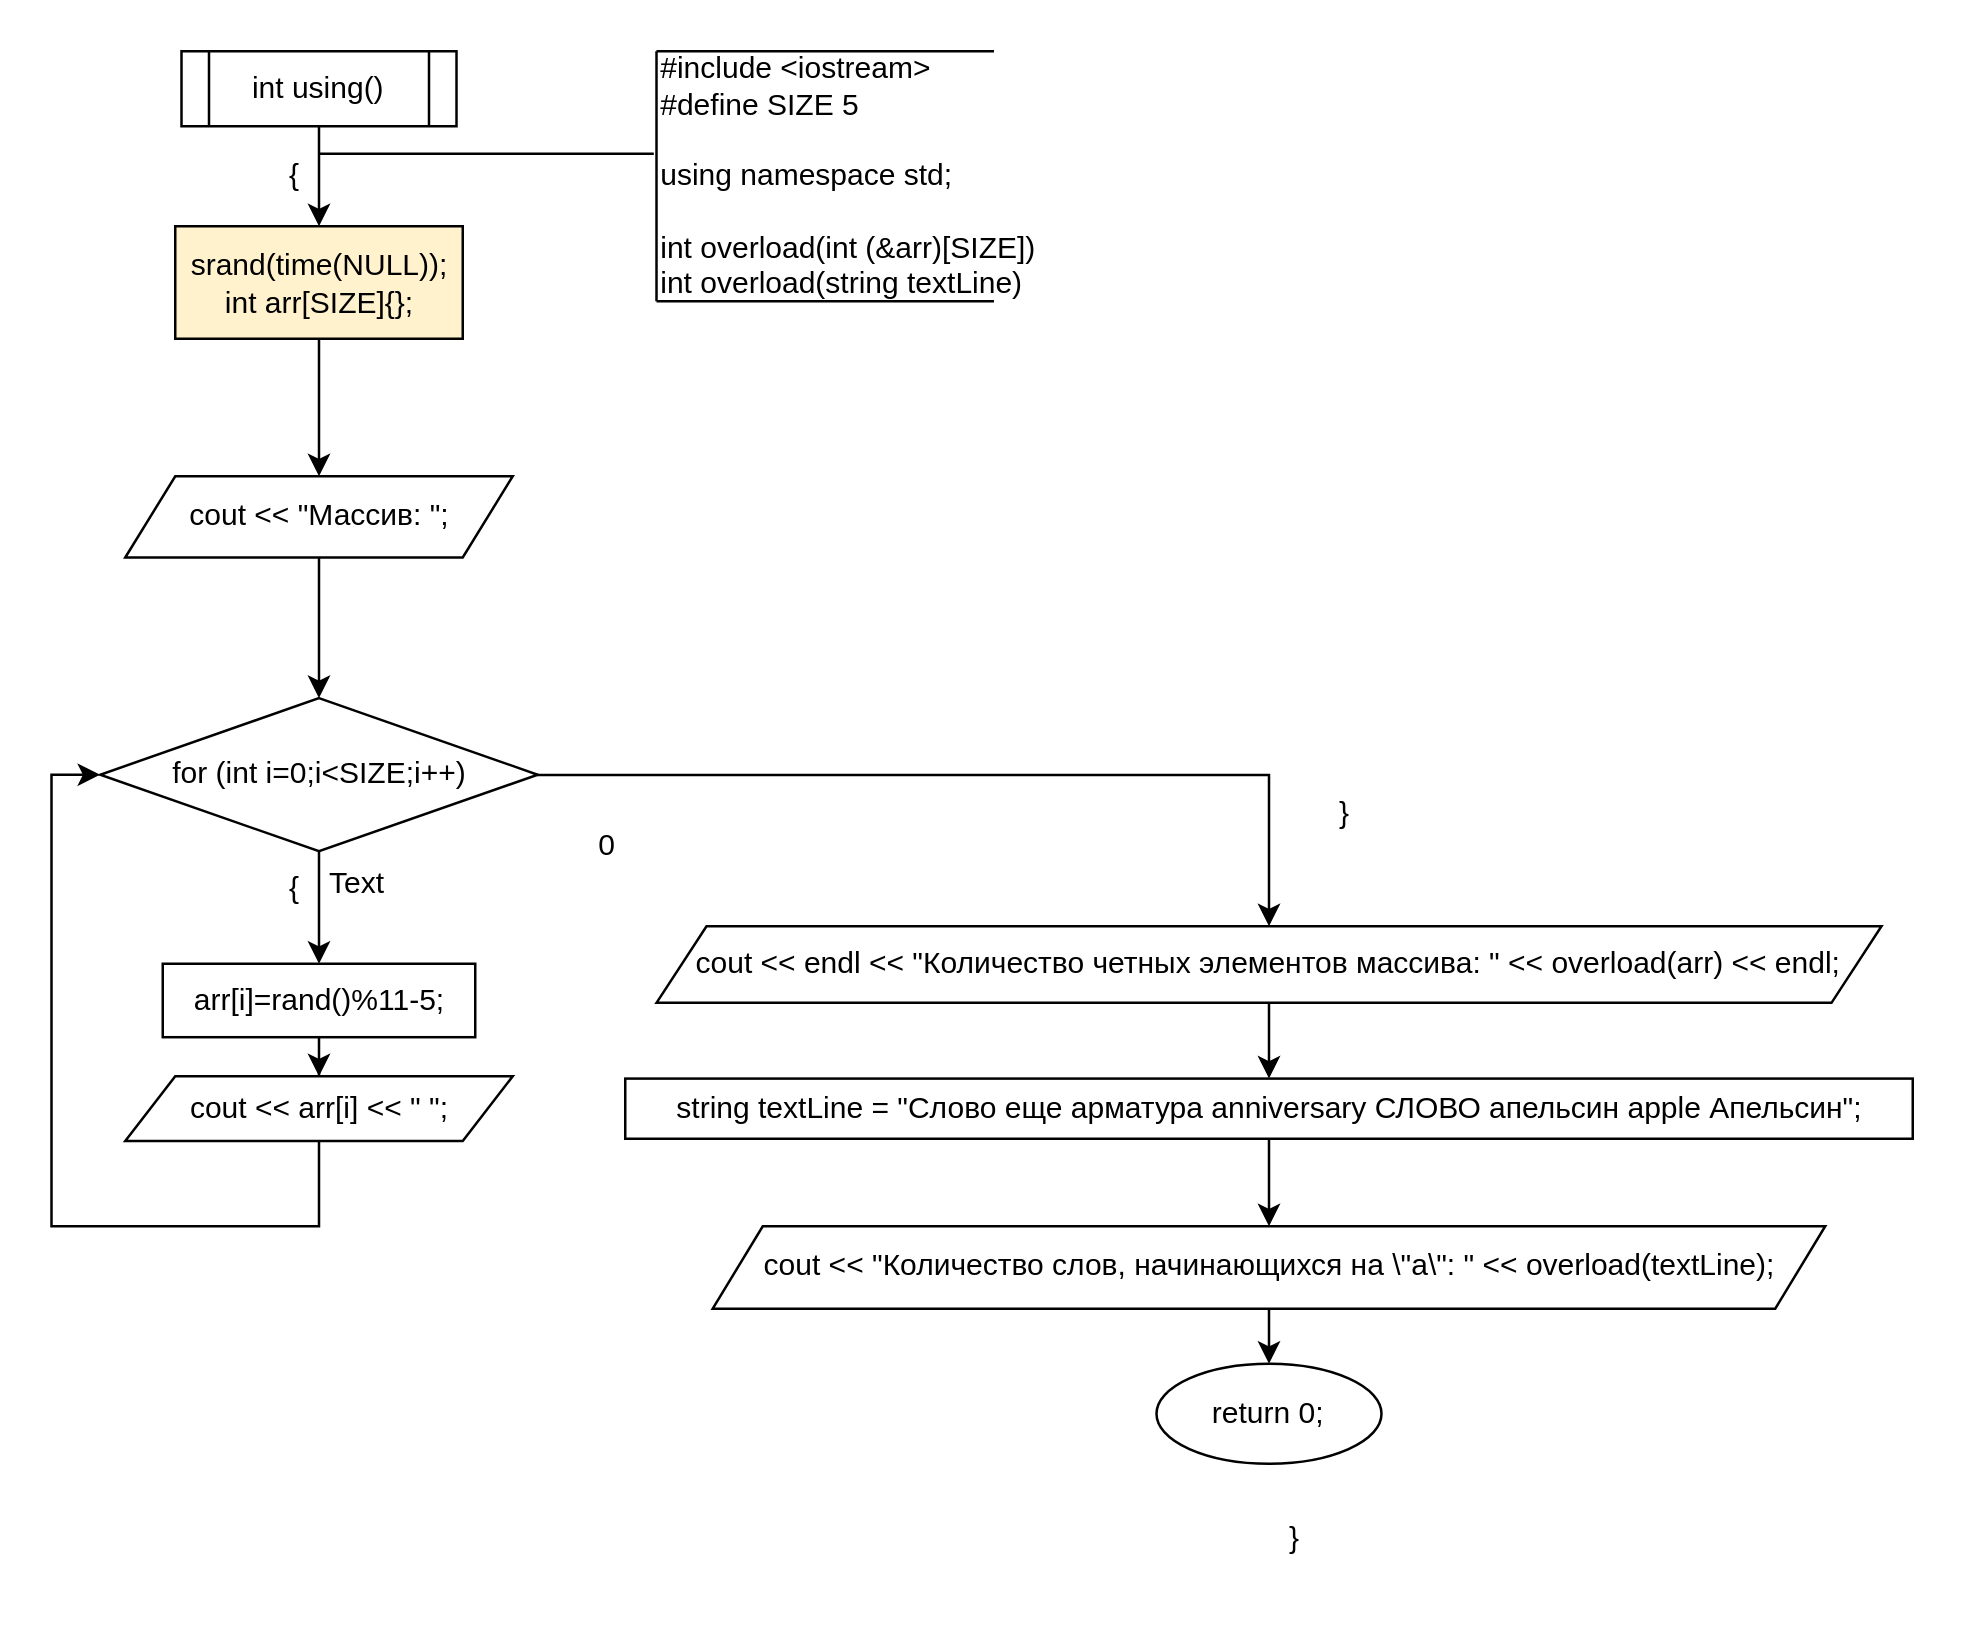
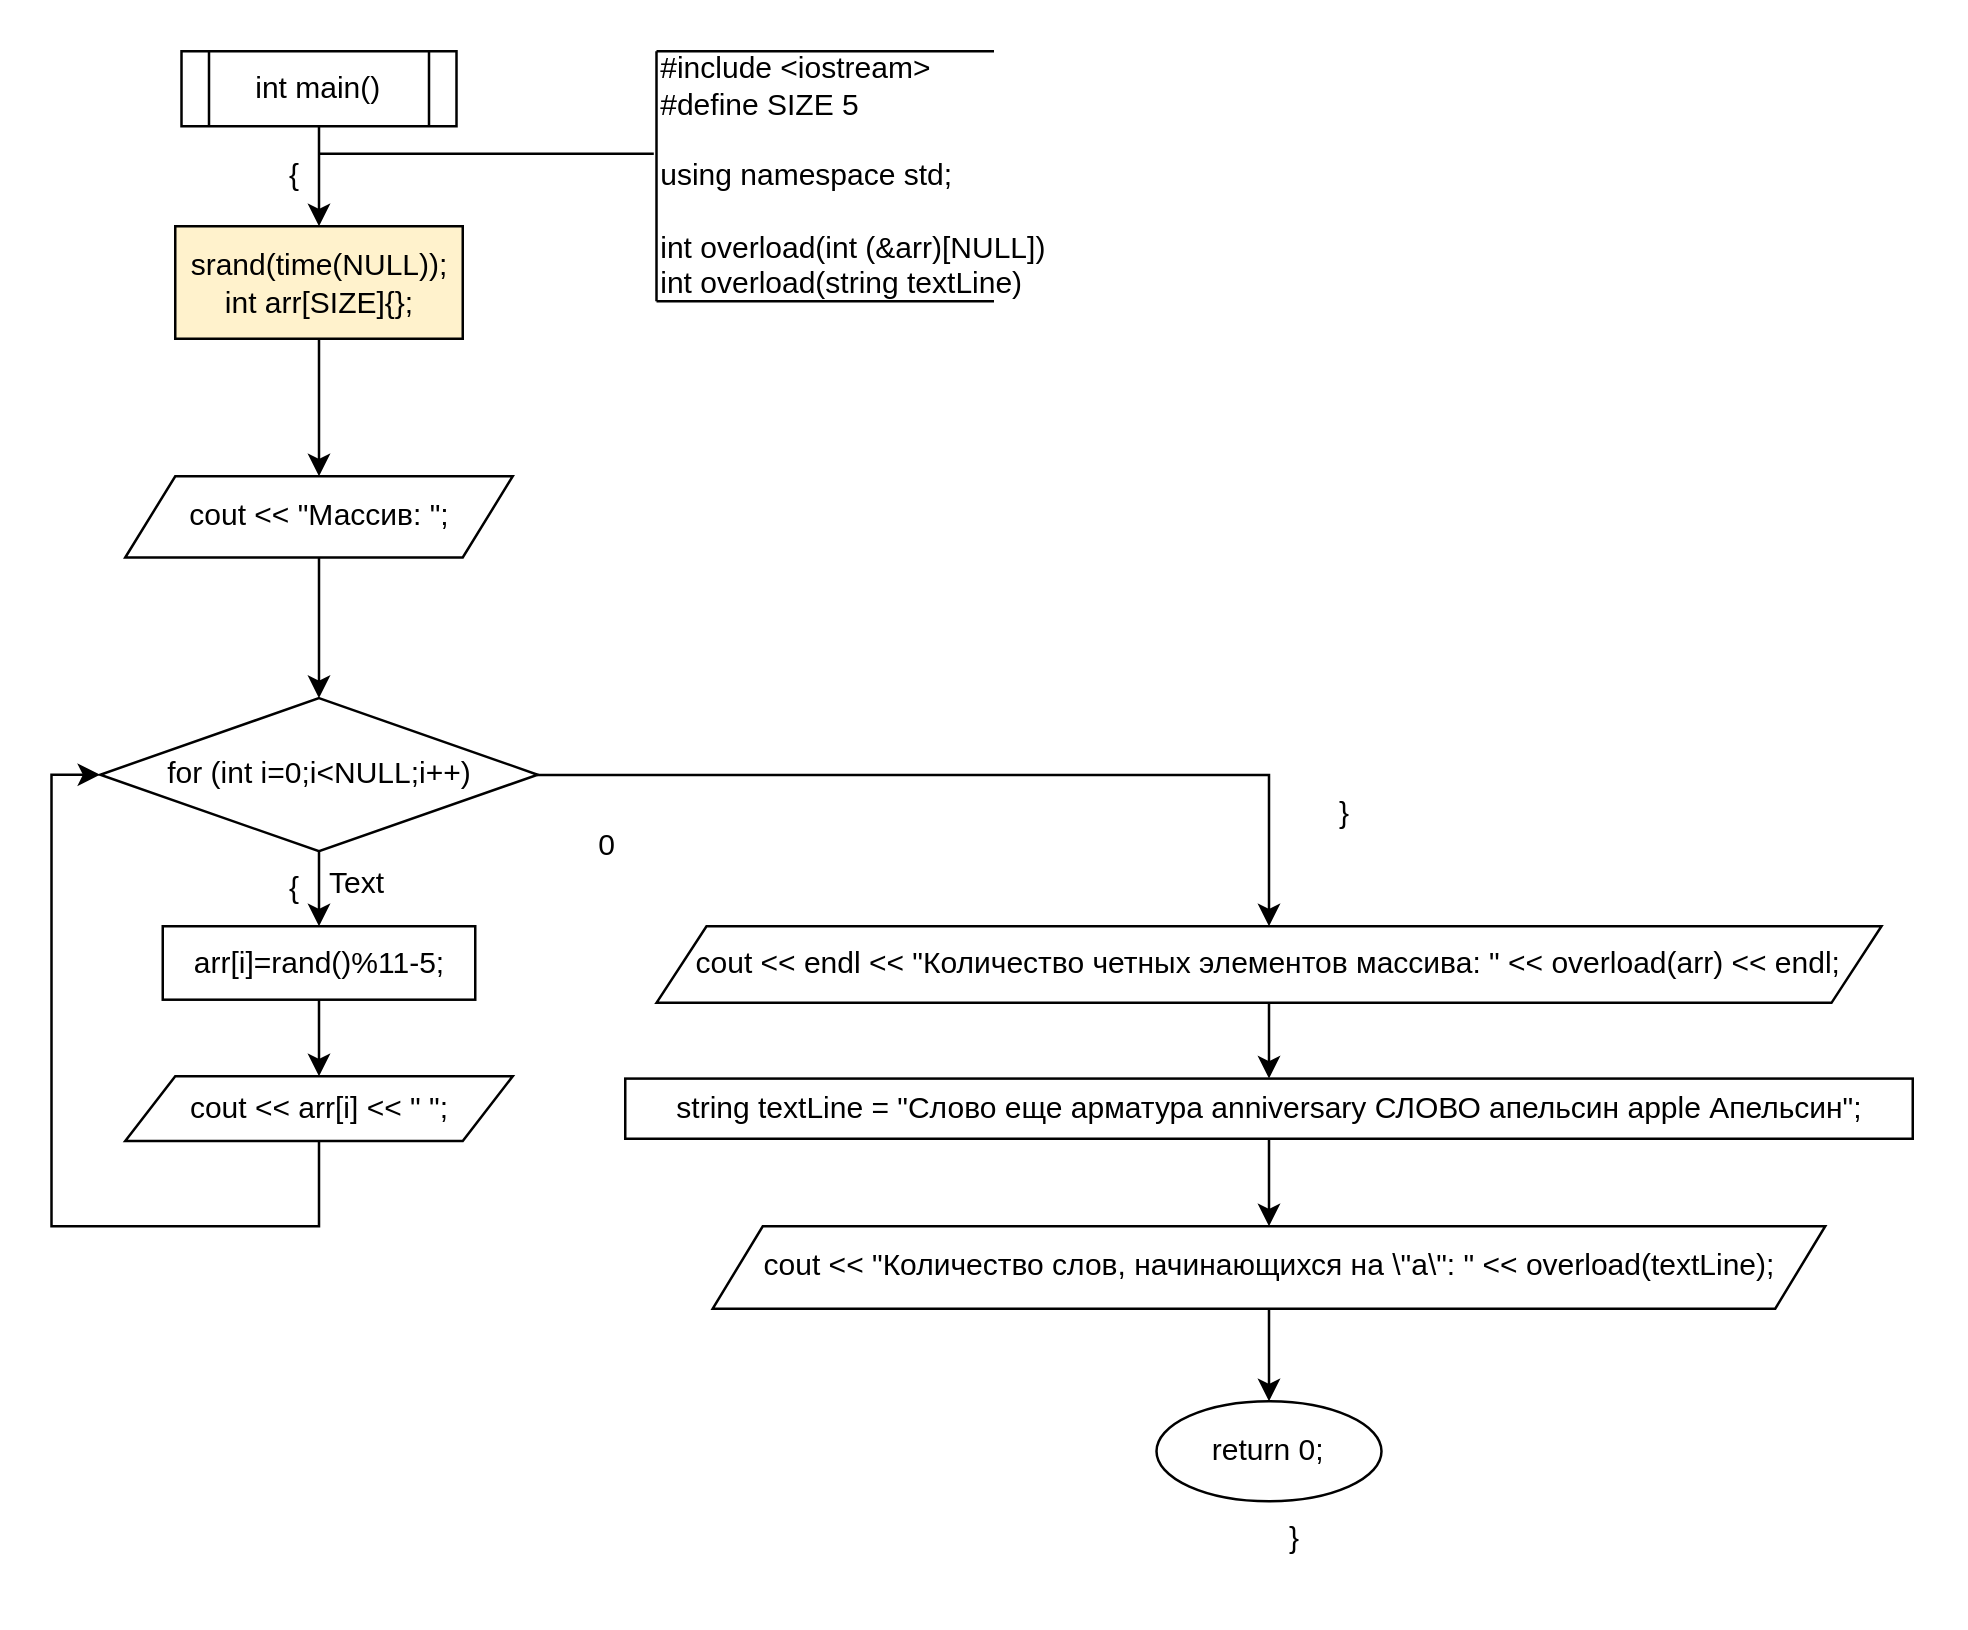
(319, 89) -> (319, 89)
(884, 176) -> (884, 176)
(320, 774) -> (320, 774)
(319, 1000) -> (319, 963)
(1269, 1414) -> (1269, 1451)
